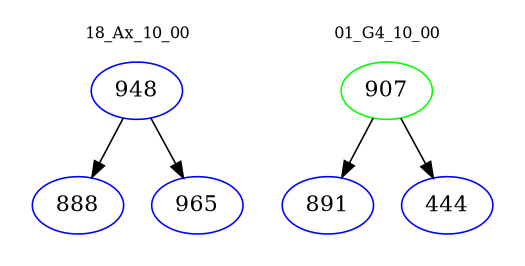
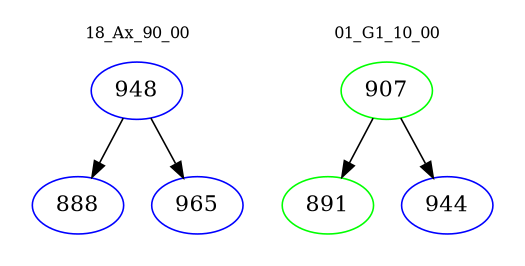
(138, 34) -> (138, 34)
(388, 34) -> (388, 34)
(328, 205) -> (328, 205)
(447, 205) -> (447, 205)
